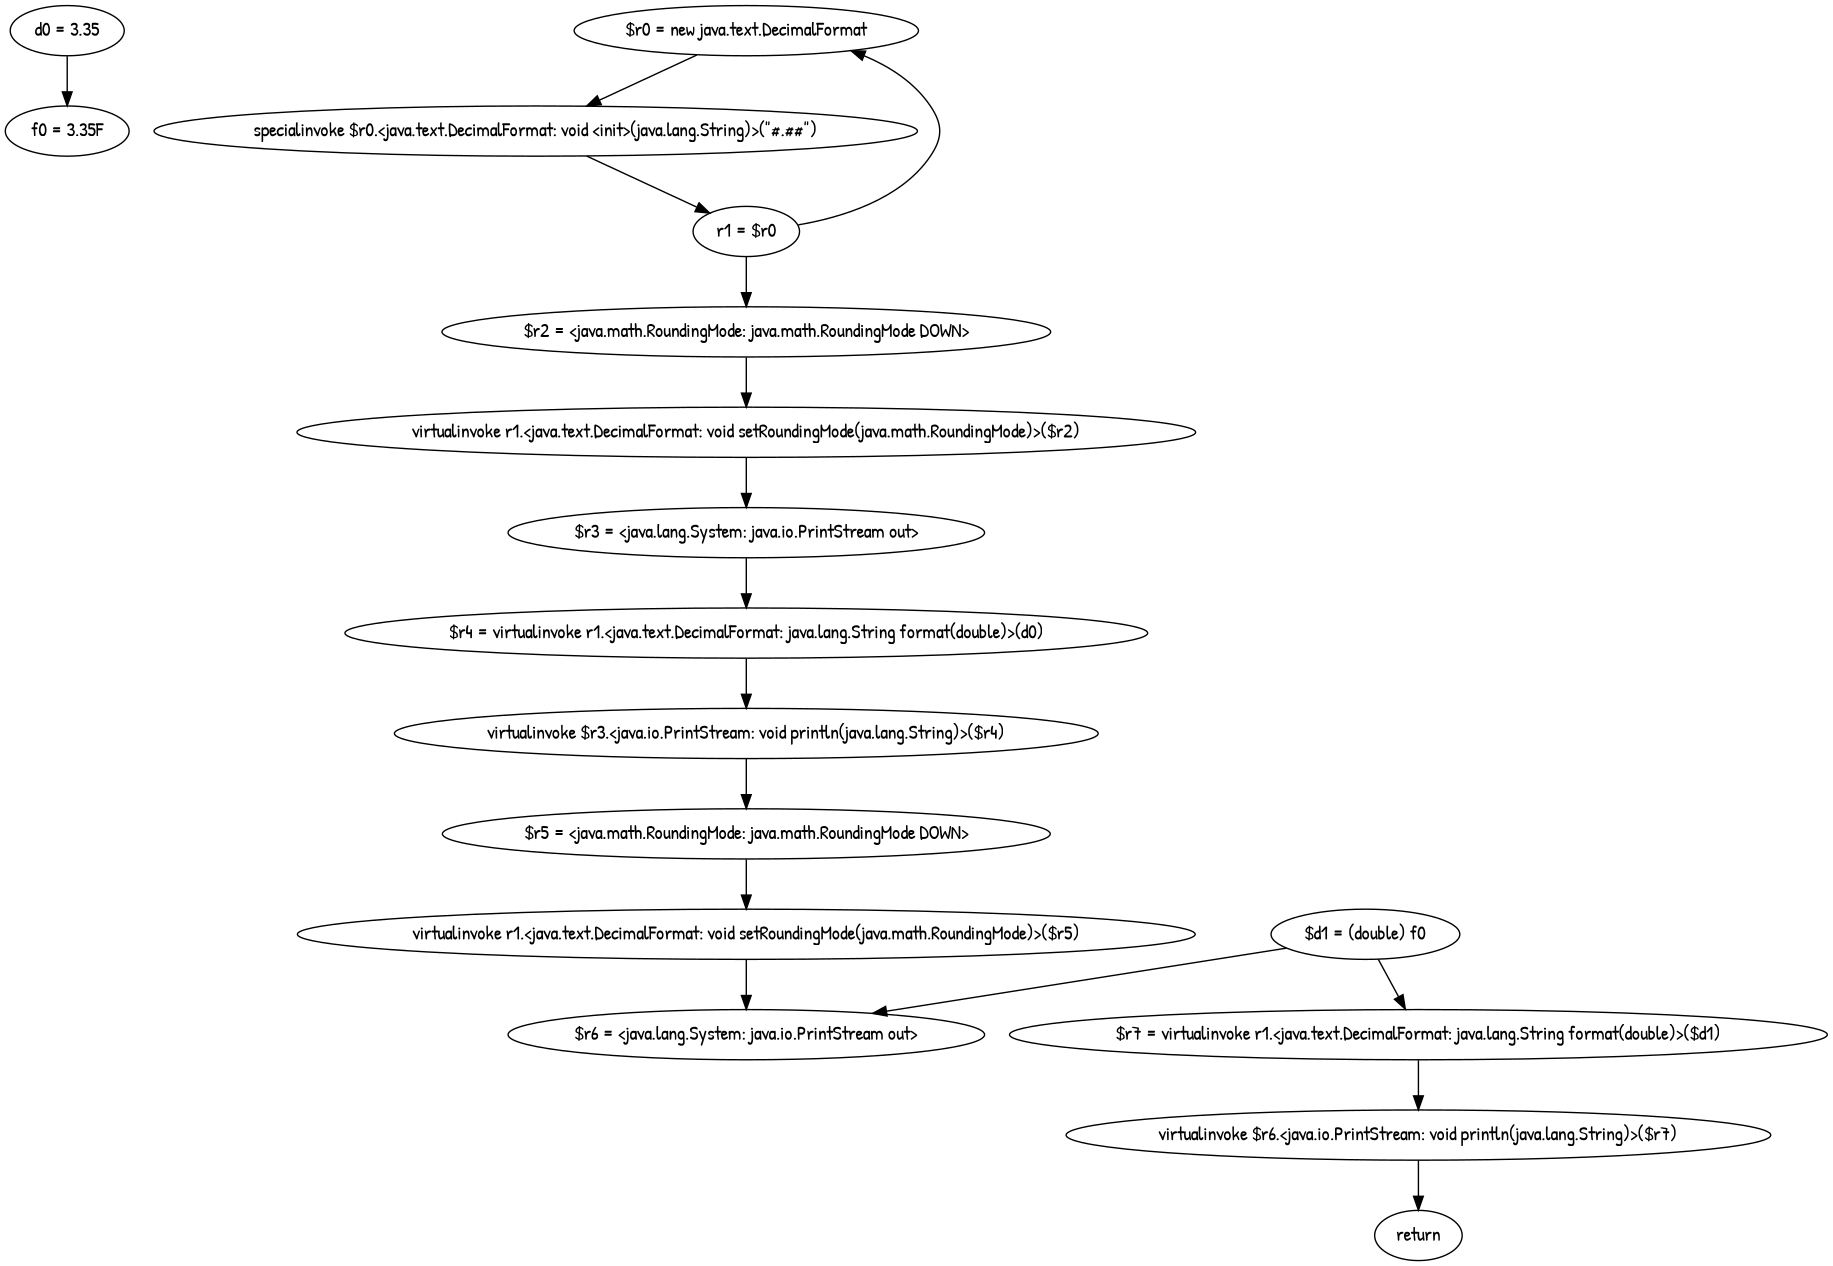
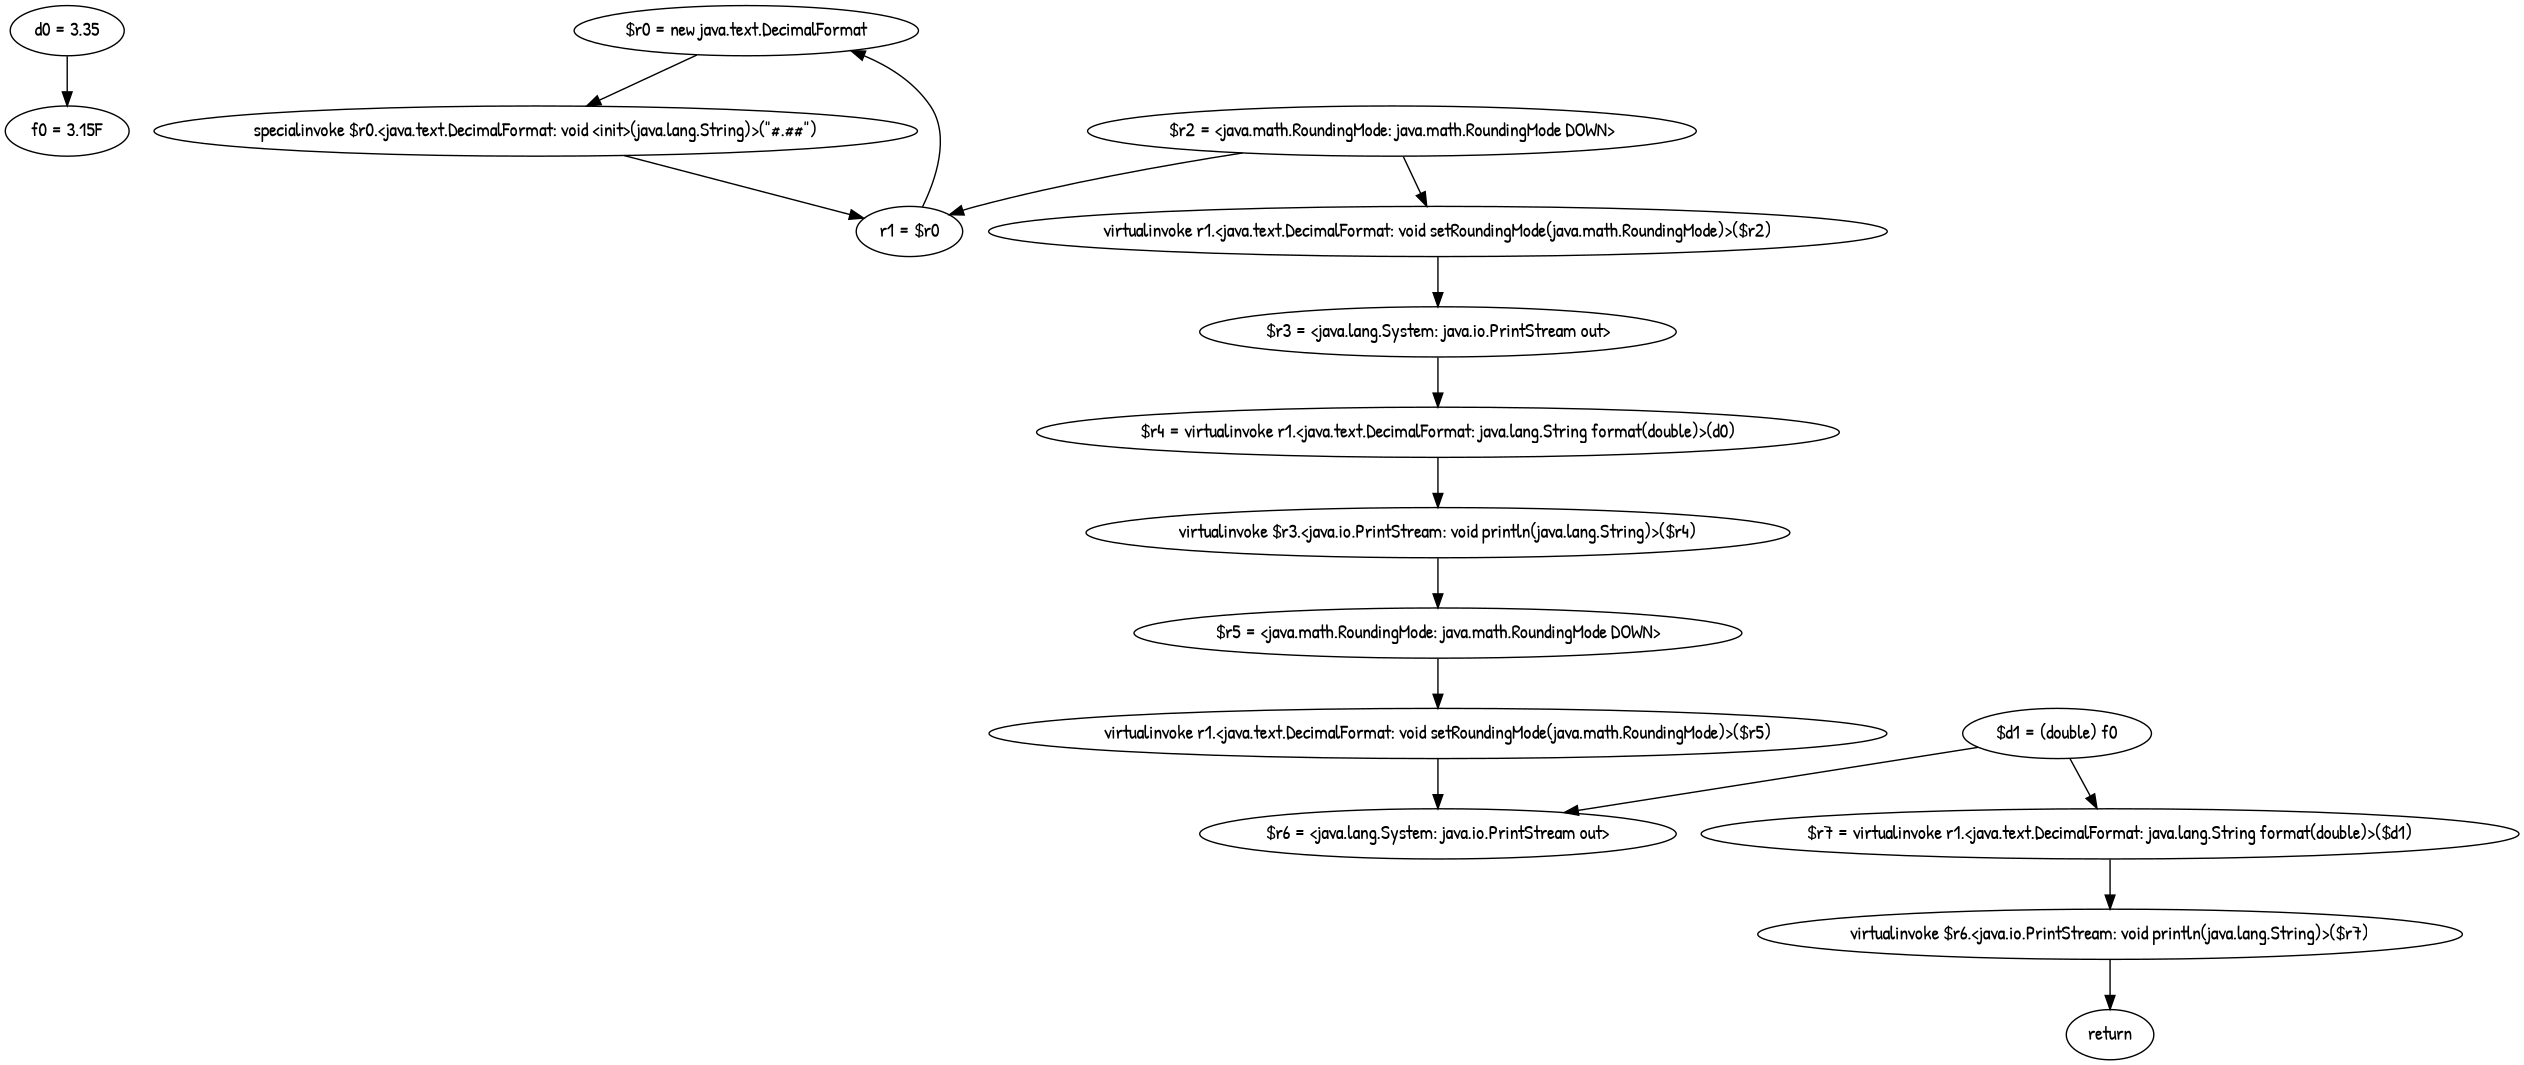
(67, 131) -> (67, 131)
(746, 275) -> (1102, 178)
